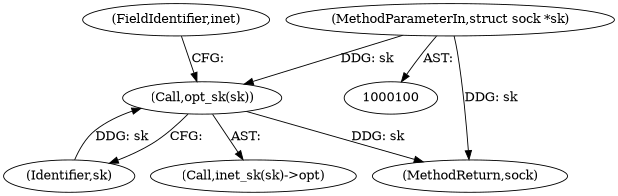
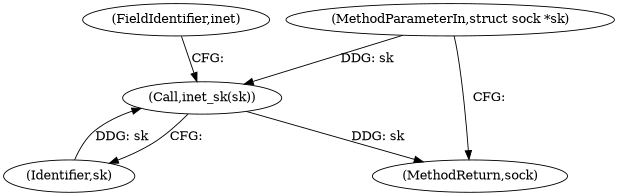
(202, 98) -> (202, 98)
(391, 98) -> none
(491, 98) -> (491, 98)
(253, 176) -> none
